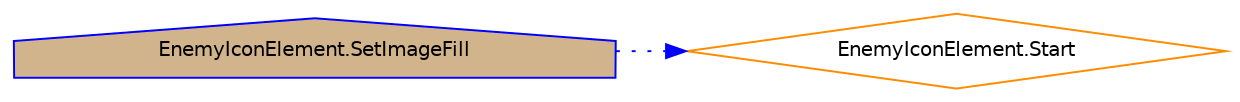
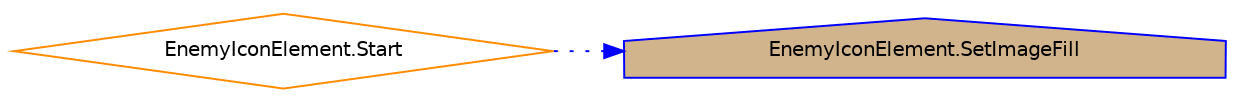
(641, 51) -> (579, 51)
